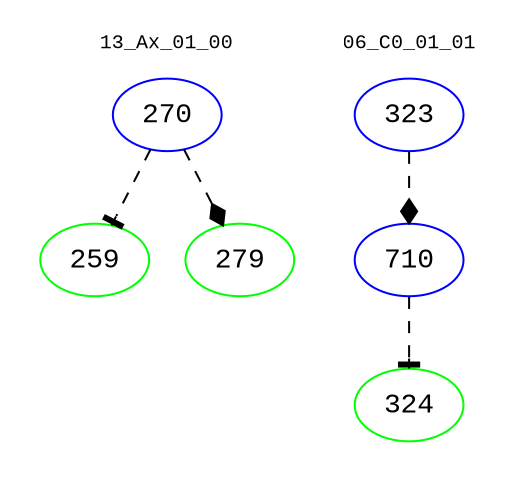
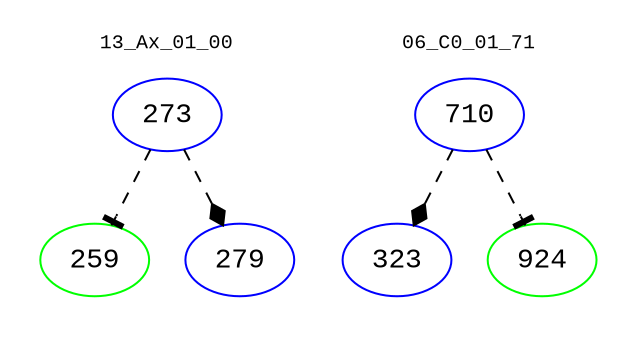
(410, 43) -> (470, 43)
(167, 115) -> (167, 115)
(409, 176) -> (439, 177)
(240, 260) -> (240, 260)
(409, 405) -> (542, 260)
